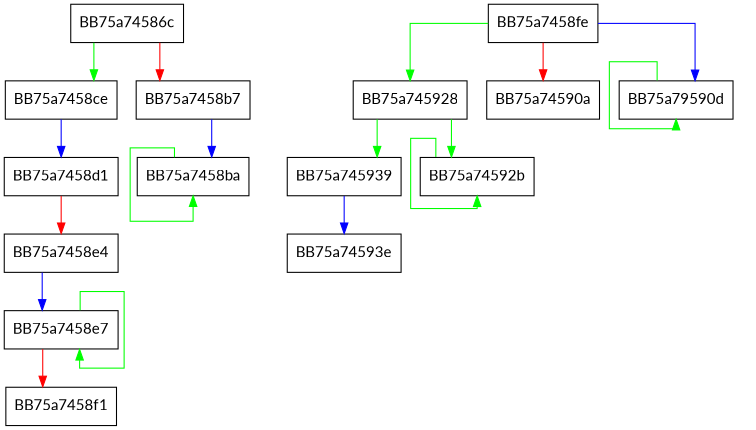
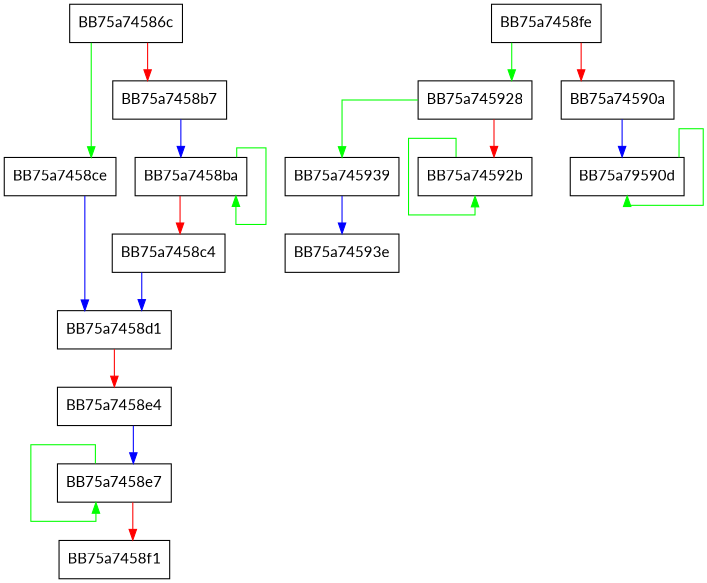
(670, 23) -> (622, 133)
(451, 133) -> (494, 133)
none -> (169, 253)
